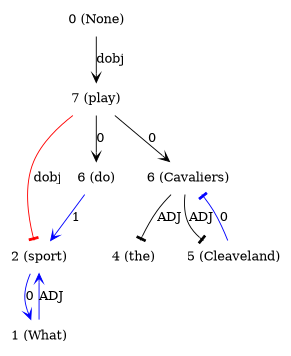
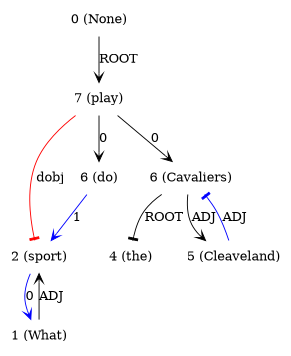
(110, 59) -> (119, 59)
(169, 218) -> (164, 218)
(186, 218) -> (189, 216)
(224, 218) -> (235, 218)
(39, 301) -> (39, 301)
